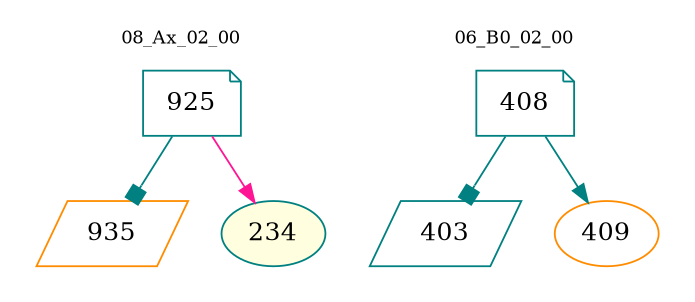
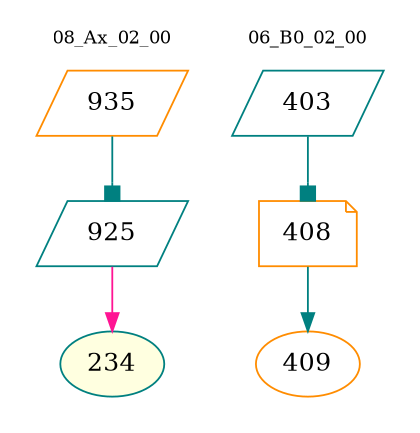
(192, 103) -> (112, 234)
(525, 103) -> (308, 234)
(157, 161) -> (112, 160)
(490, 161) -> (308, 160)
